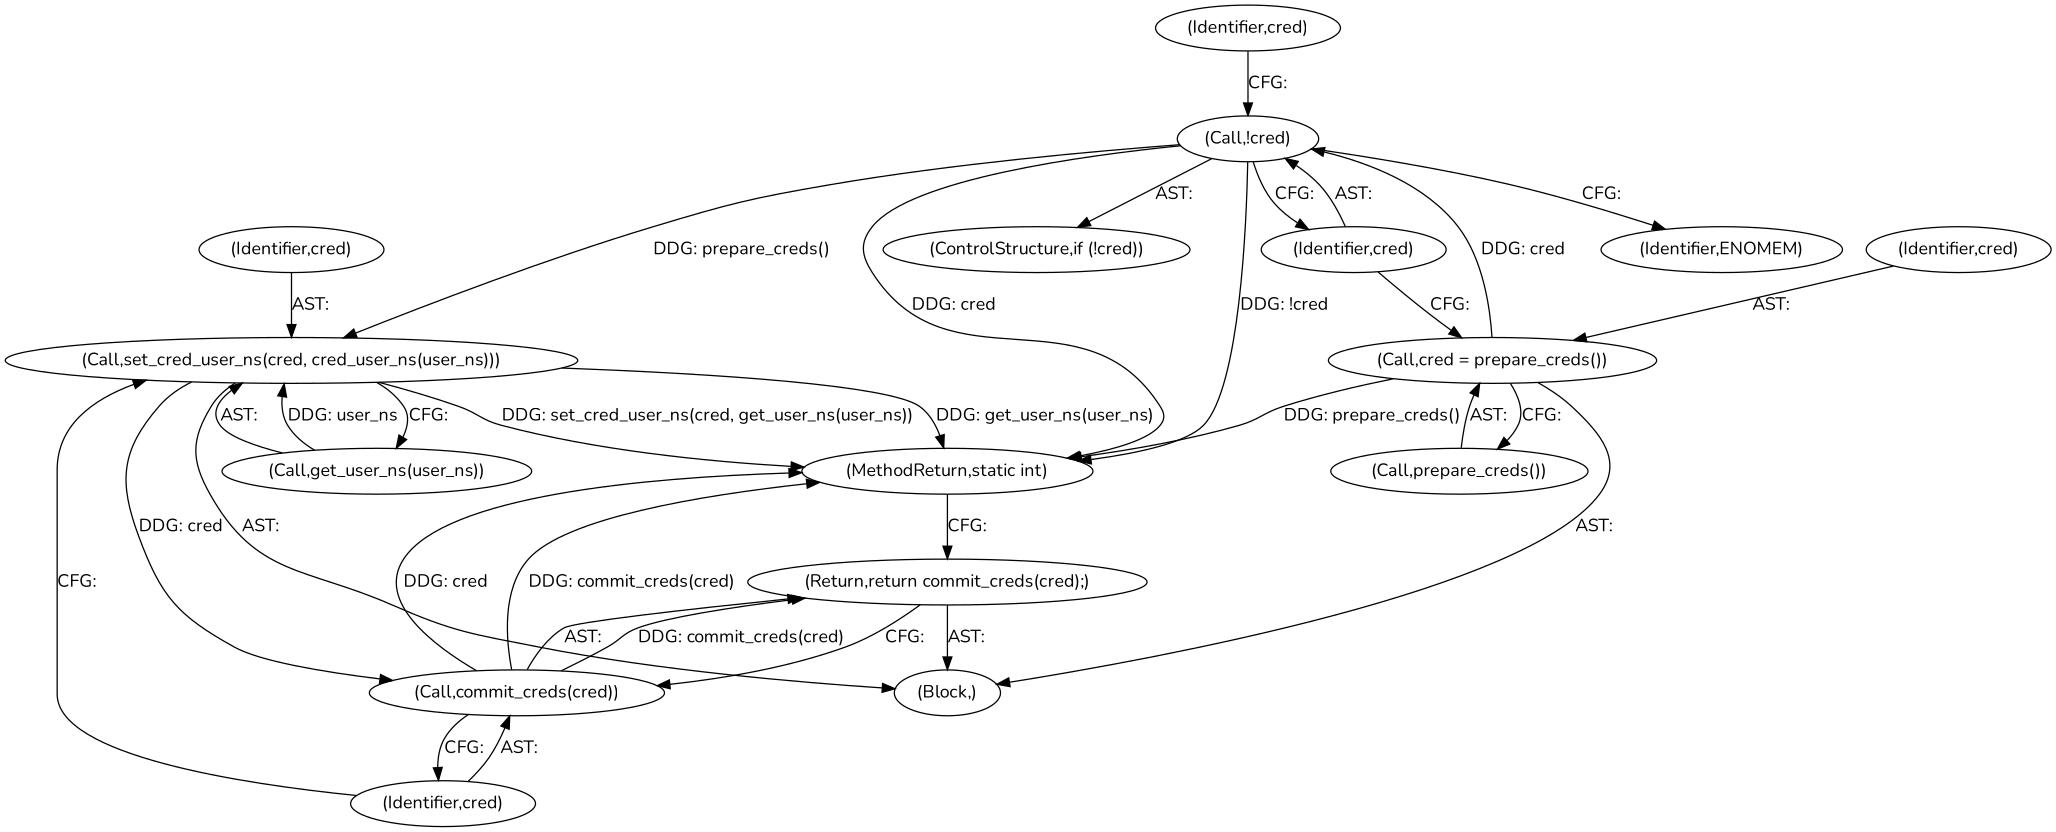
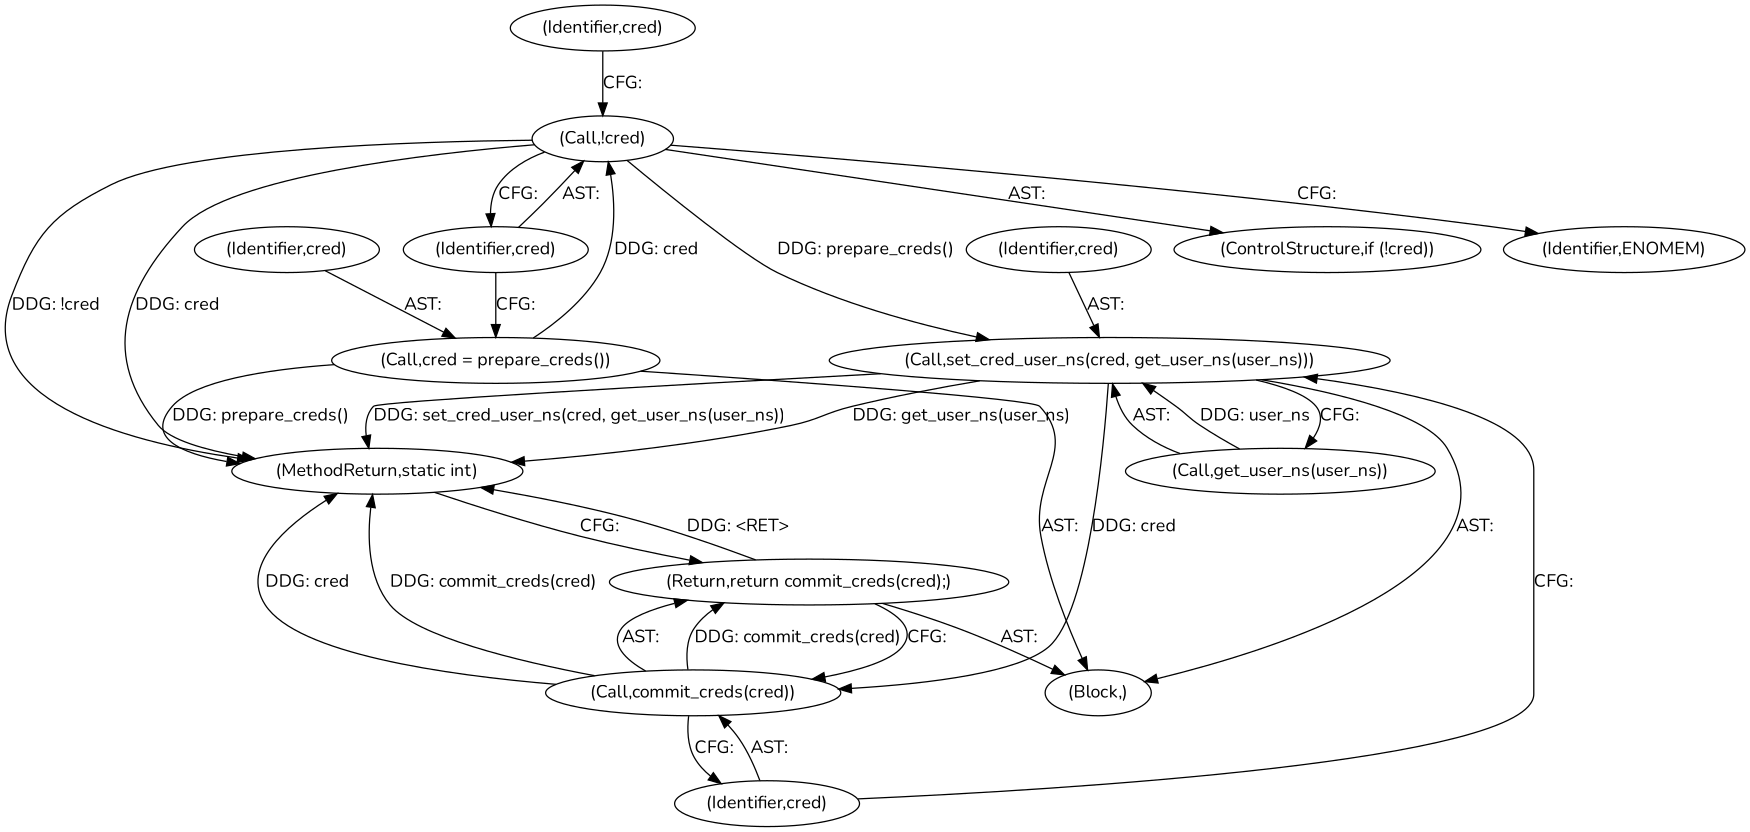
(292, 360) -> (1110, 360)
(1459, 471) -> none
none -> (627, 518)
